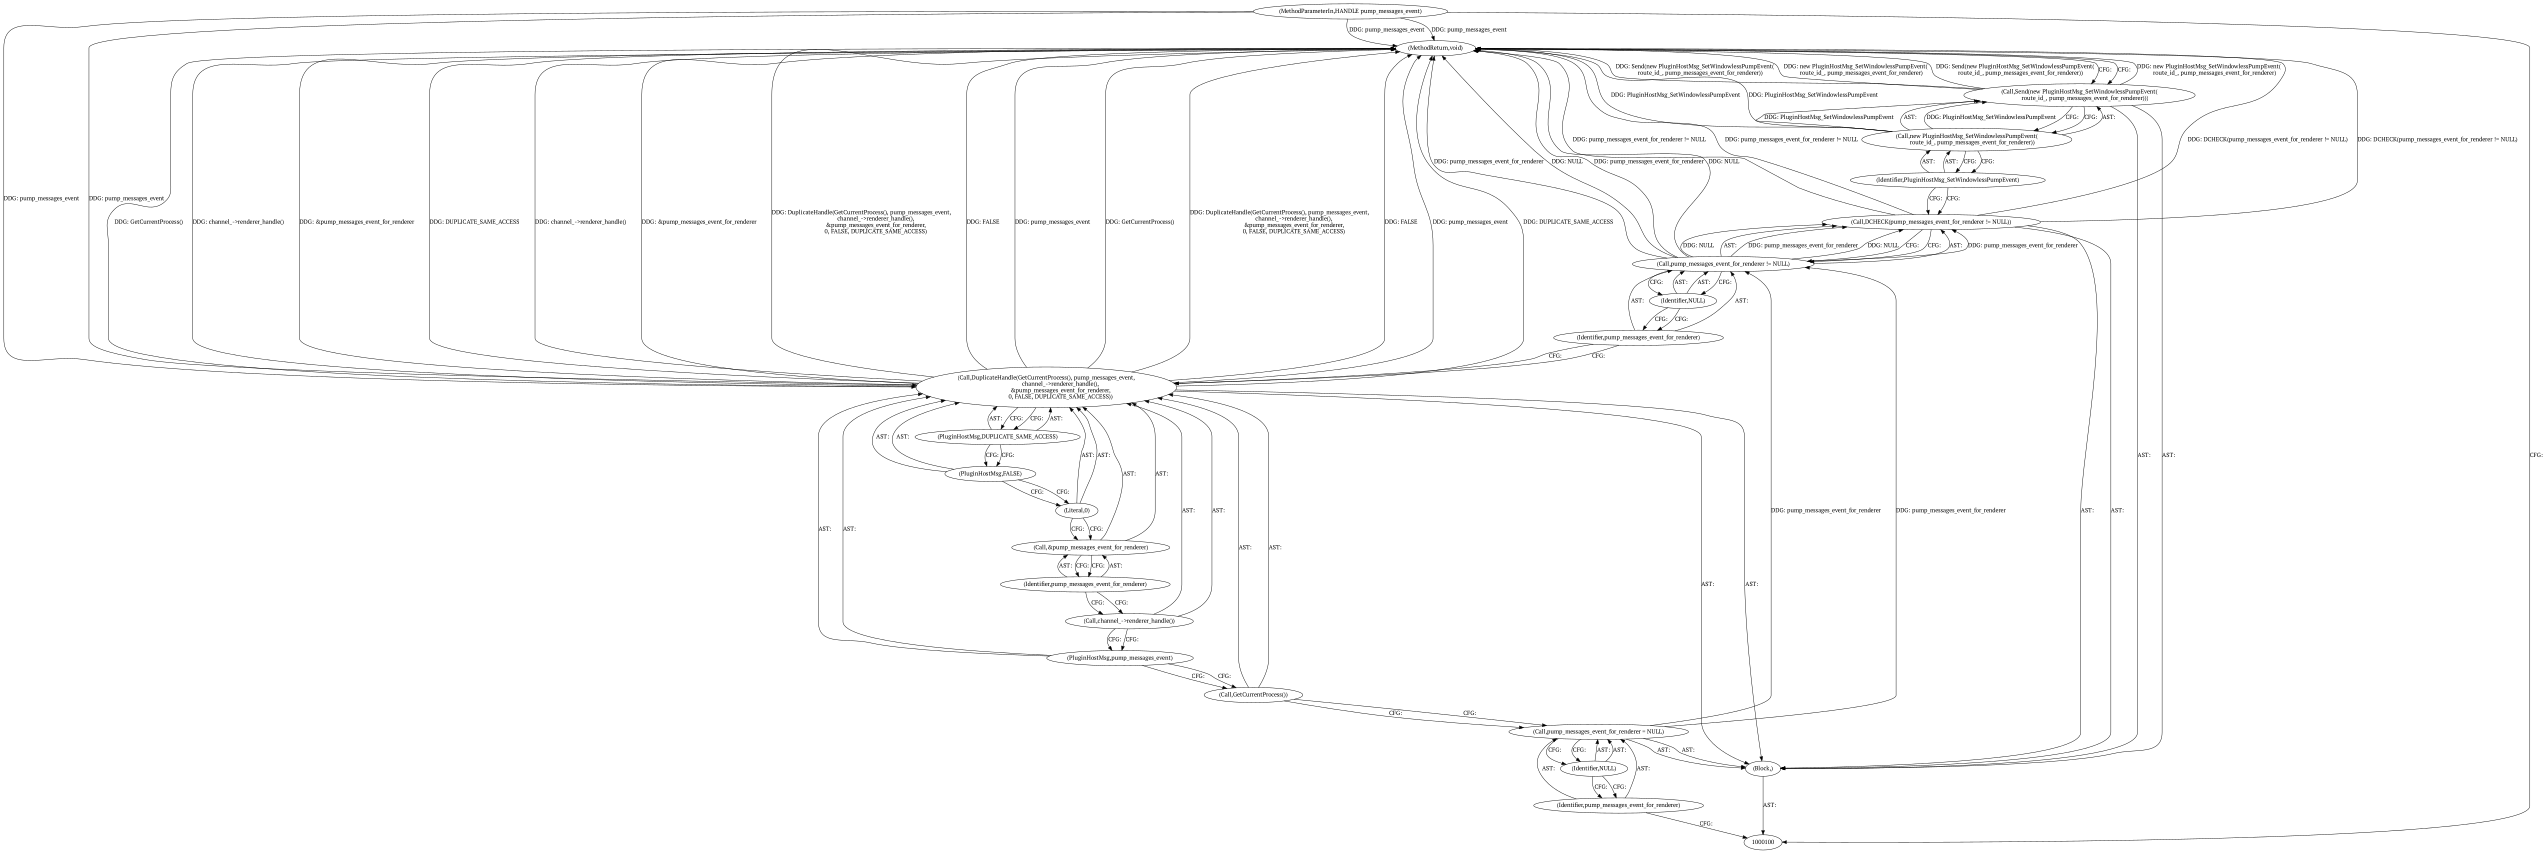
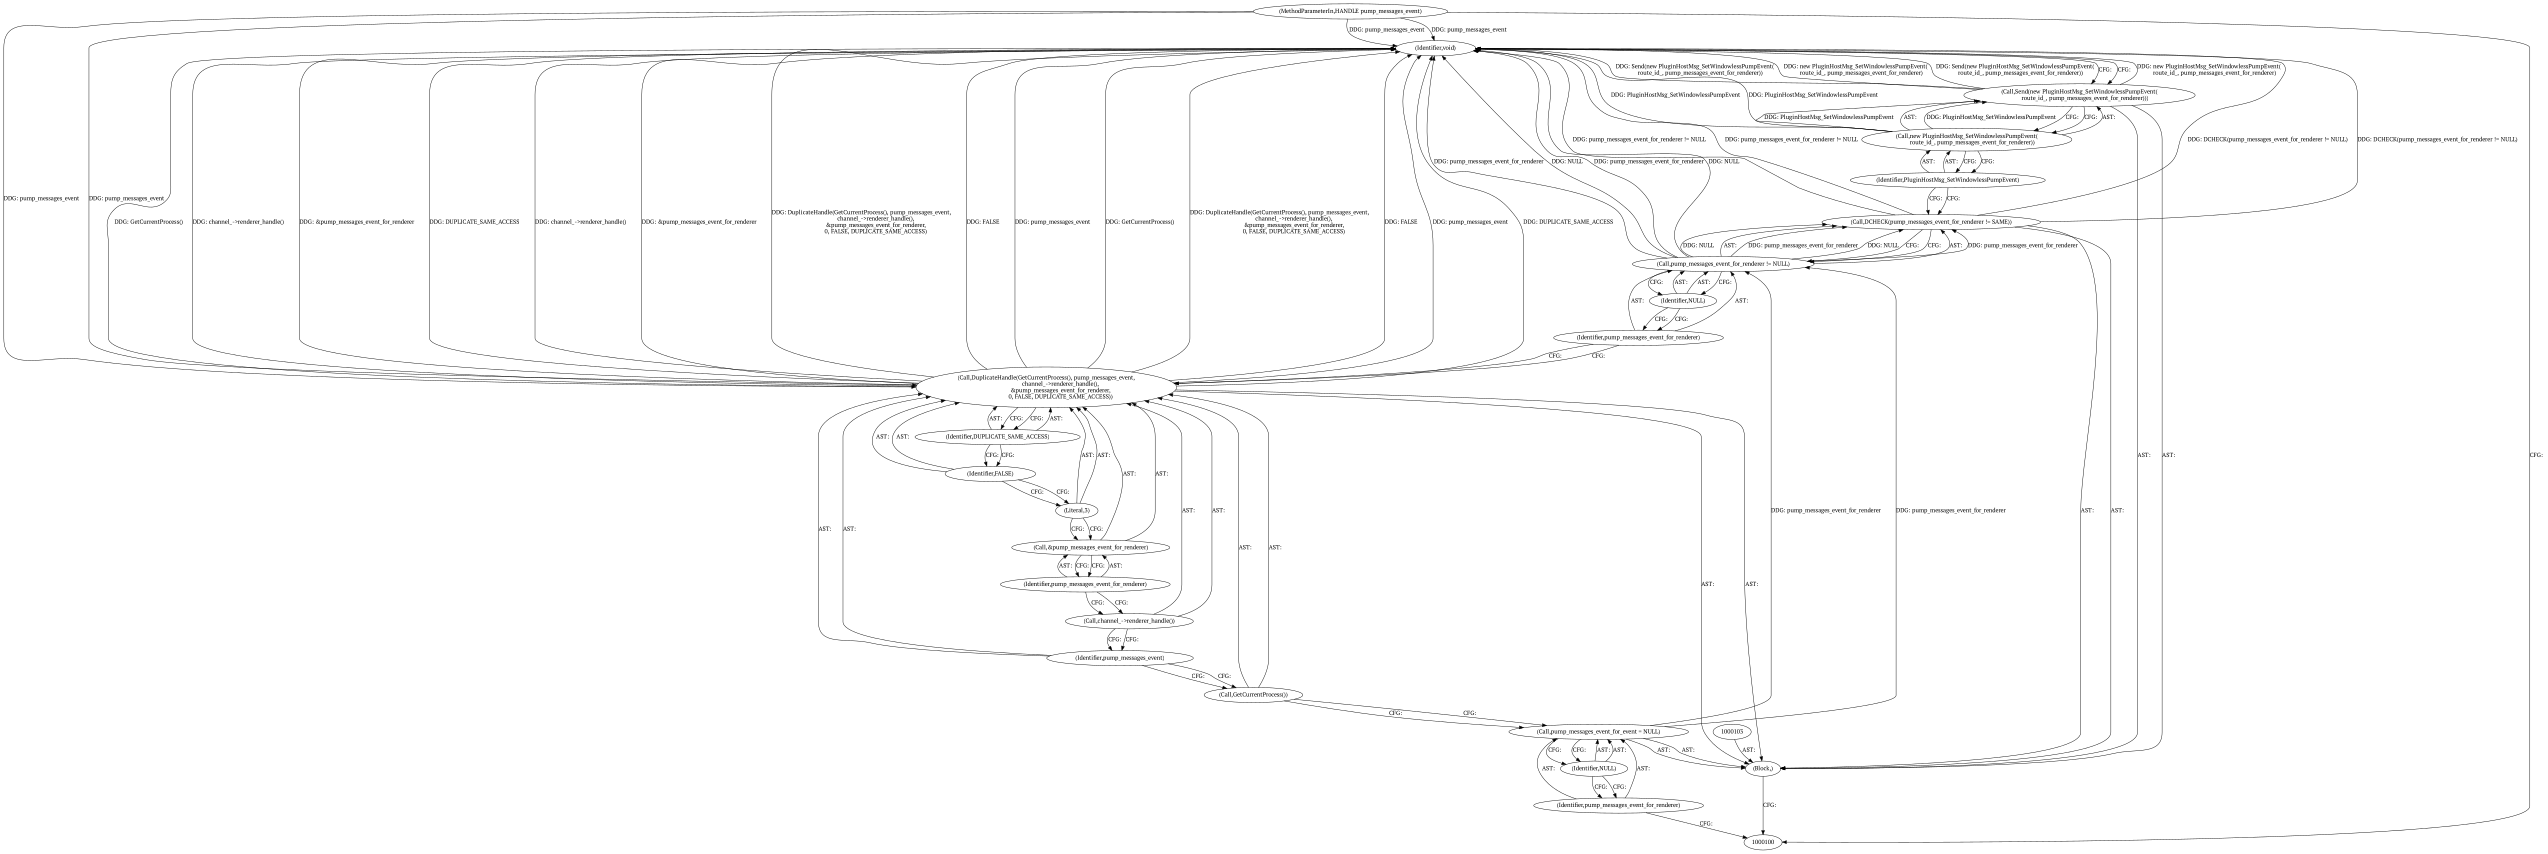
(1436, 48) -> (1436, 48)
(1931, 222) -> (1931, 222)
(998, 437) -> (998, 437)
(990, 474) -> (990, 474)
(1077, 511) -> (1077, 511)
(1120, 658) -> (1120, 658)
(1599, 732) -> (1599, 732)
none -> (1732, 732)
(1770, 806) -> (1770, 806)
